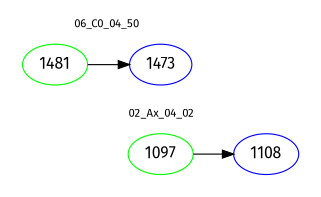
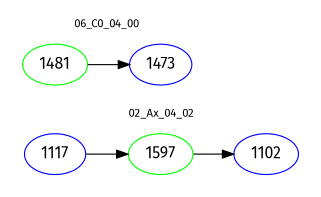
(107, 24) -> (107, 24)
none -> (55, 154)
(161, 154) -> (161, 154)
(266, 154) -> (266, 154)
